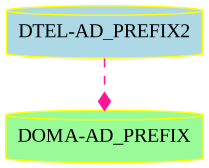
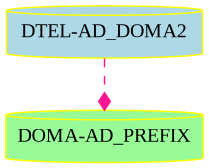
(104, 32) -> (104, 32)
